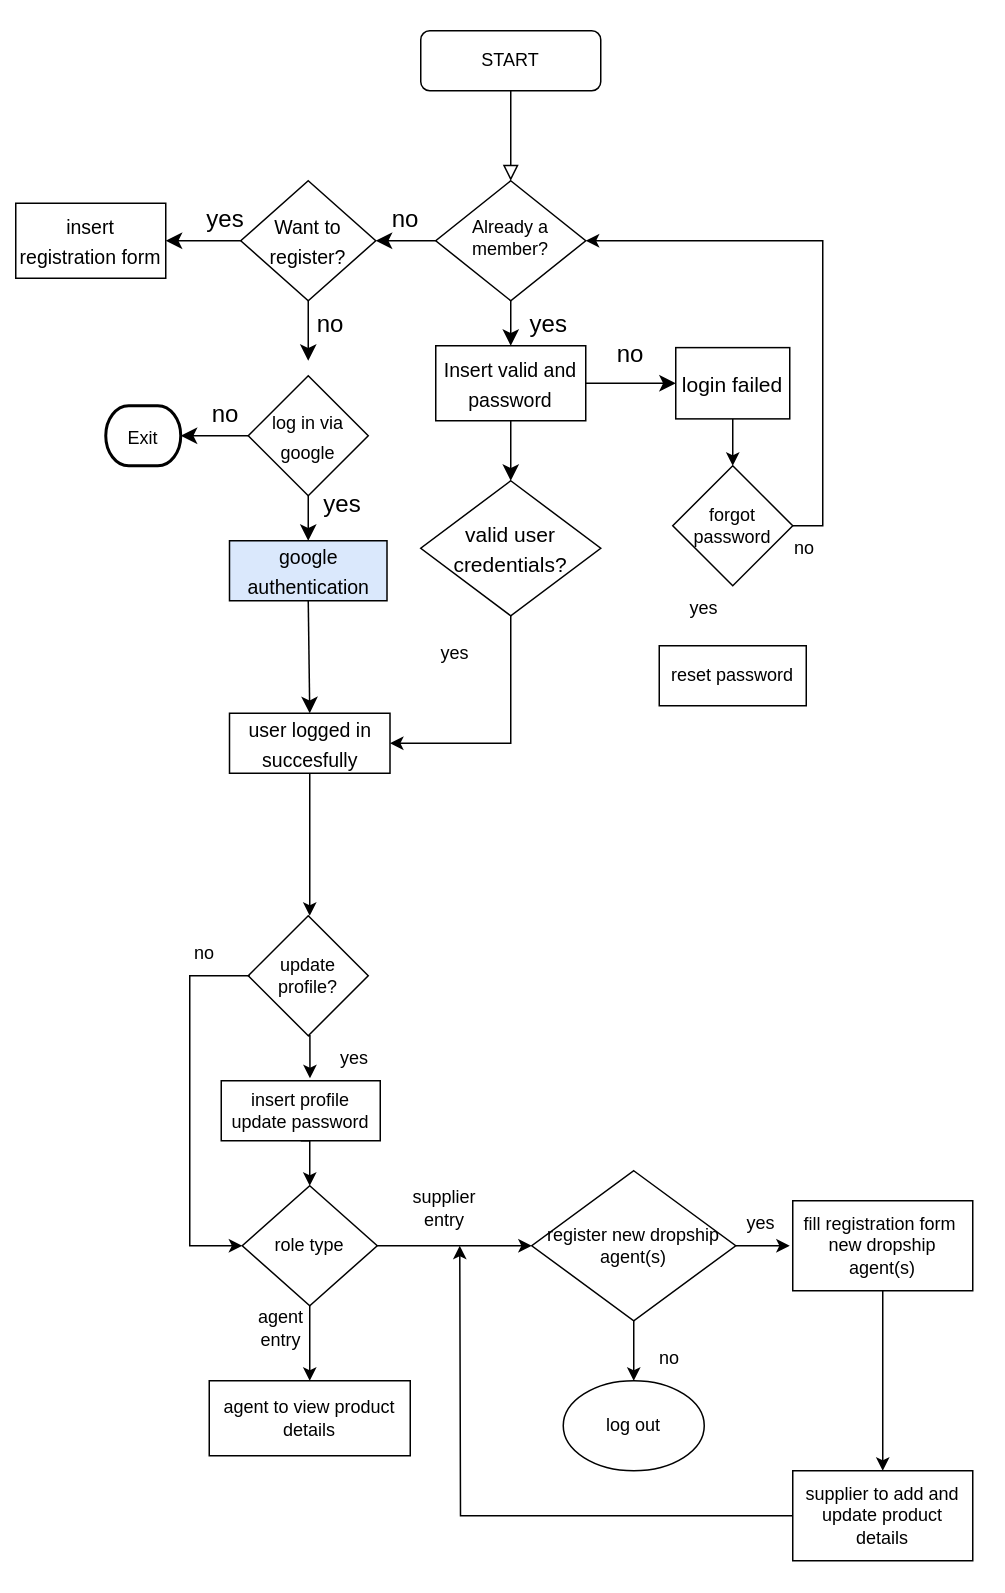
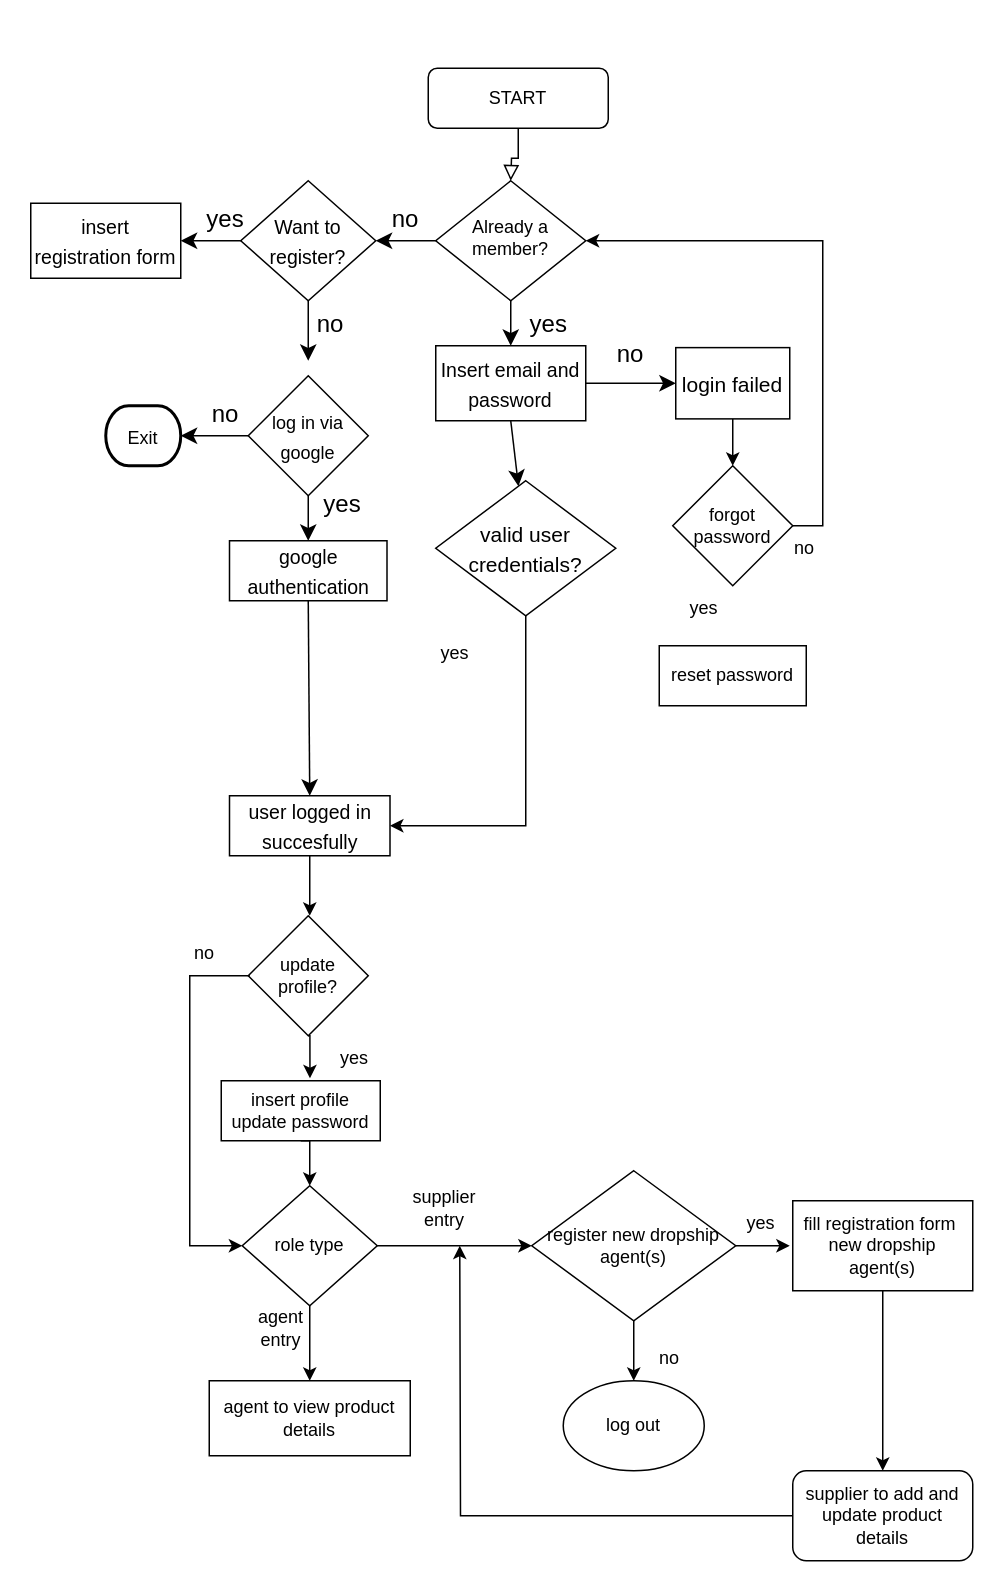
(511, 61) -> (518, 98)
(91, 241) -> (106, 241)
(511, 383) -> (511, 383)
(511, 548) -> (526, 548)
(308, 571) -> (308, 571)
(310, 743) -> (310, 826)
(883, 1516) -> (883, 1516)
